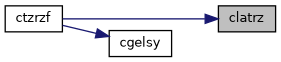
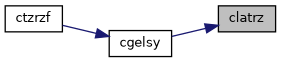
(134, 19) -> (189, 32)
